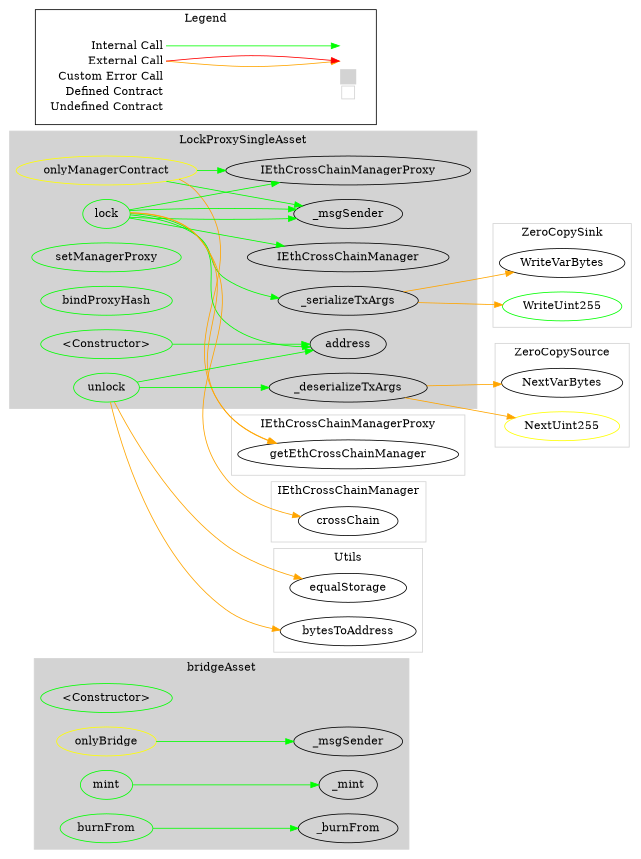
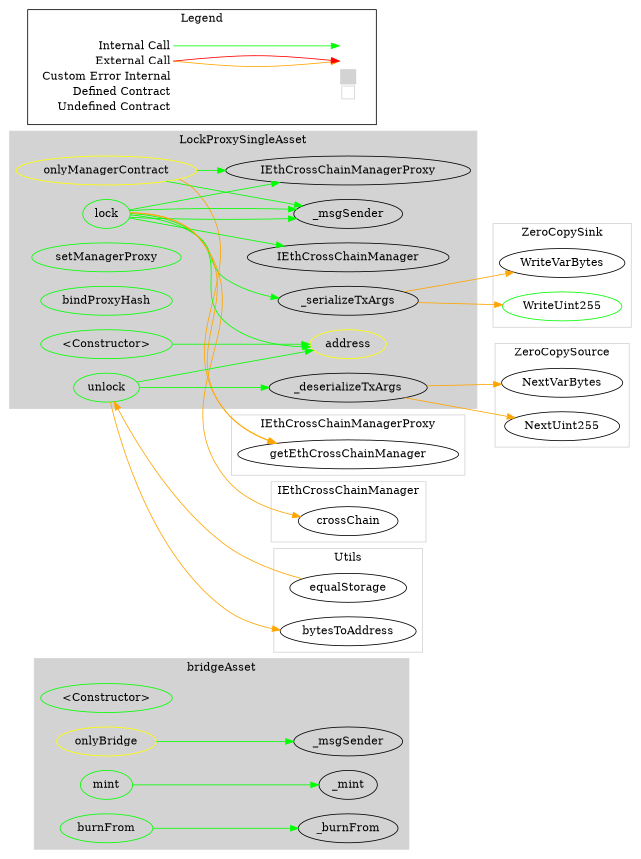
(111, 76) -> (107, 76)
(348, 344) -> (348, 344)
(562, 426) -> (562, 426)
(186, 509) -> (192, 515)
